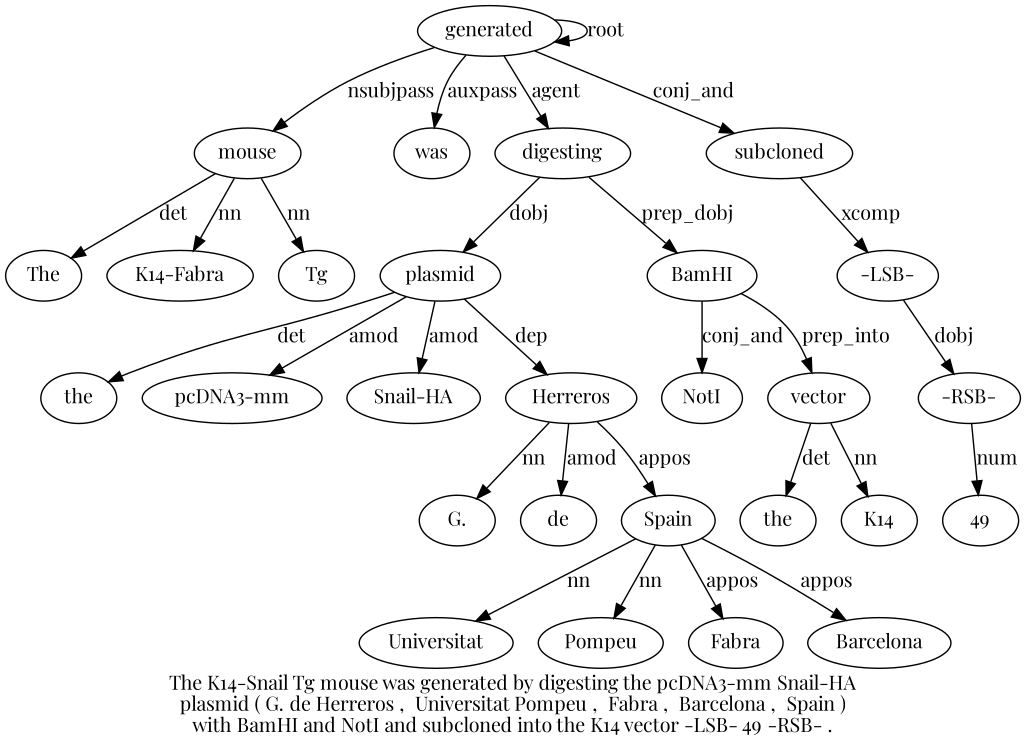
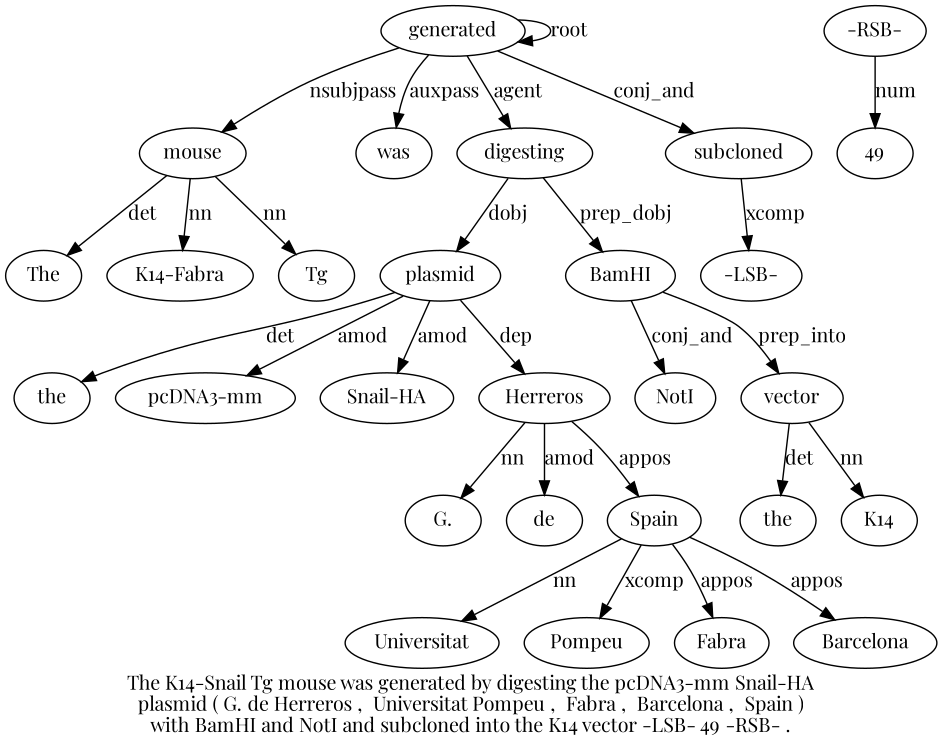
(925, 331) -> none
(651, 582) -> (655, 582)
